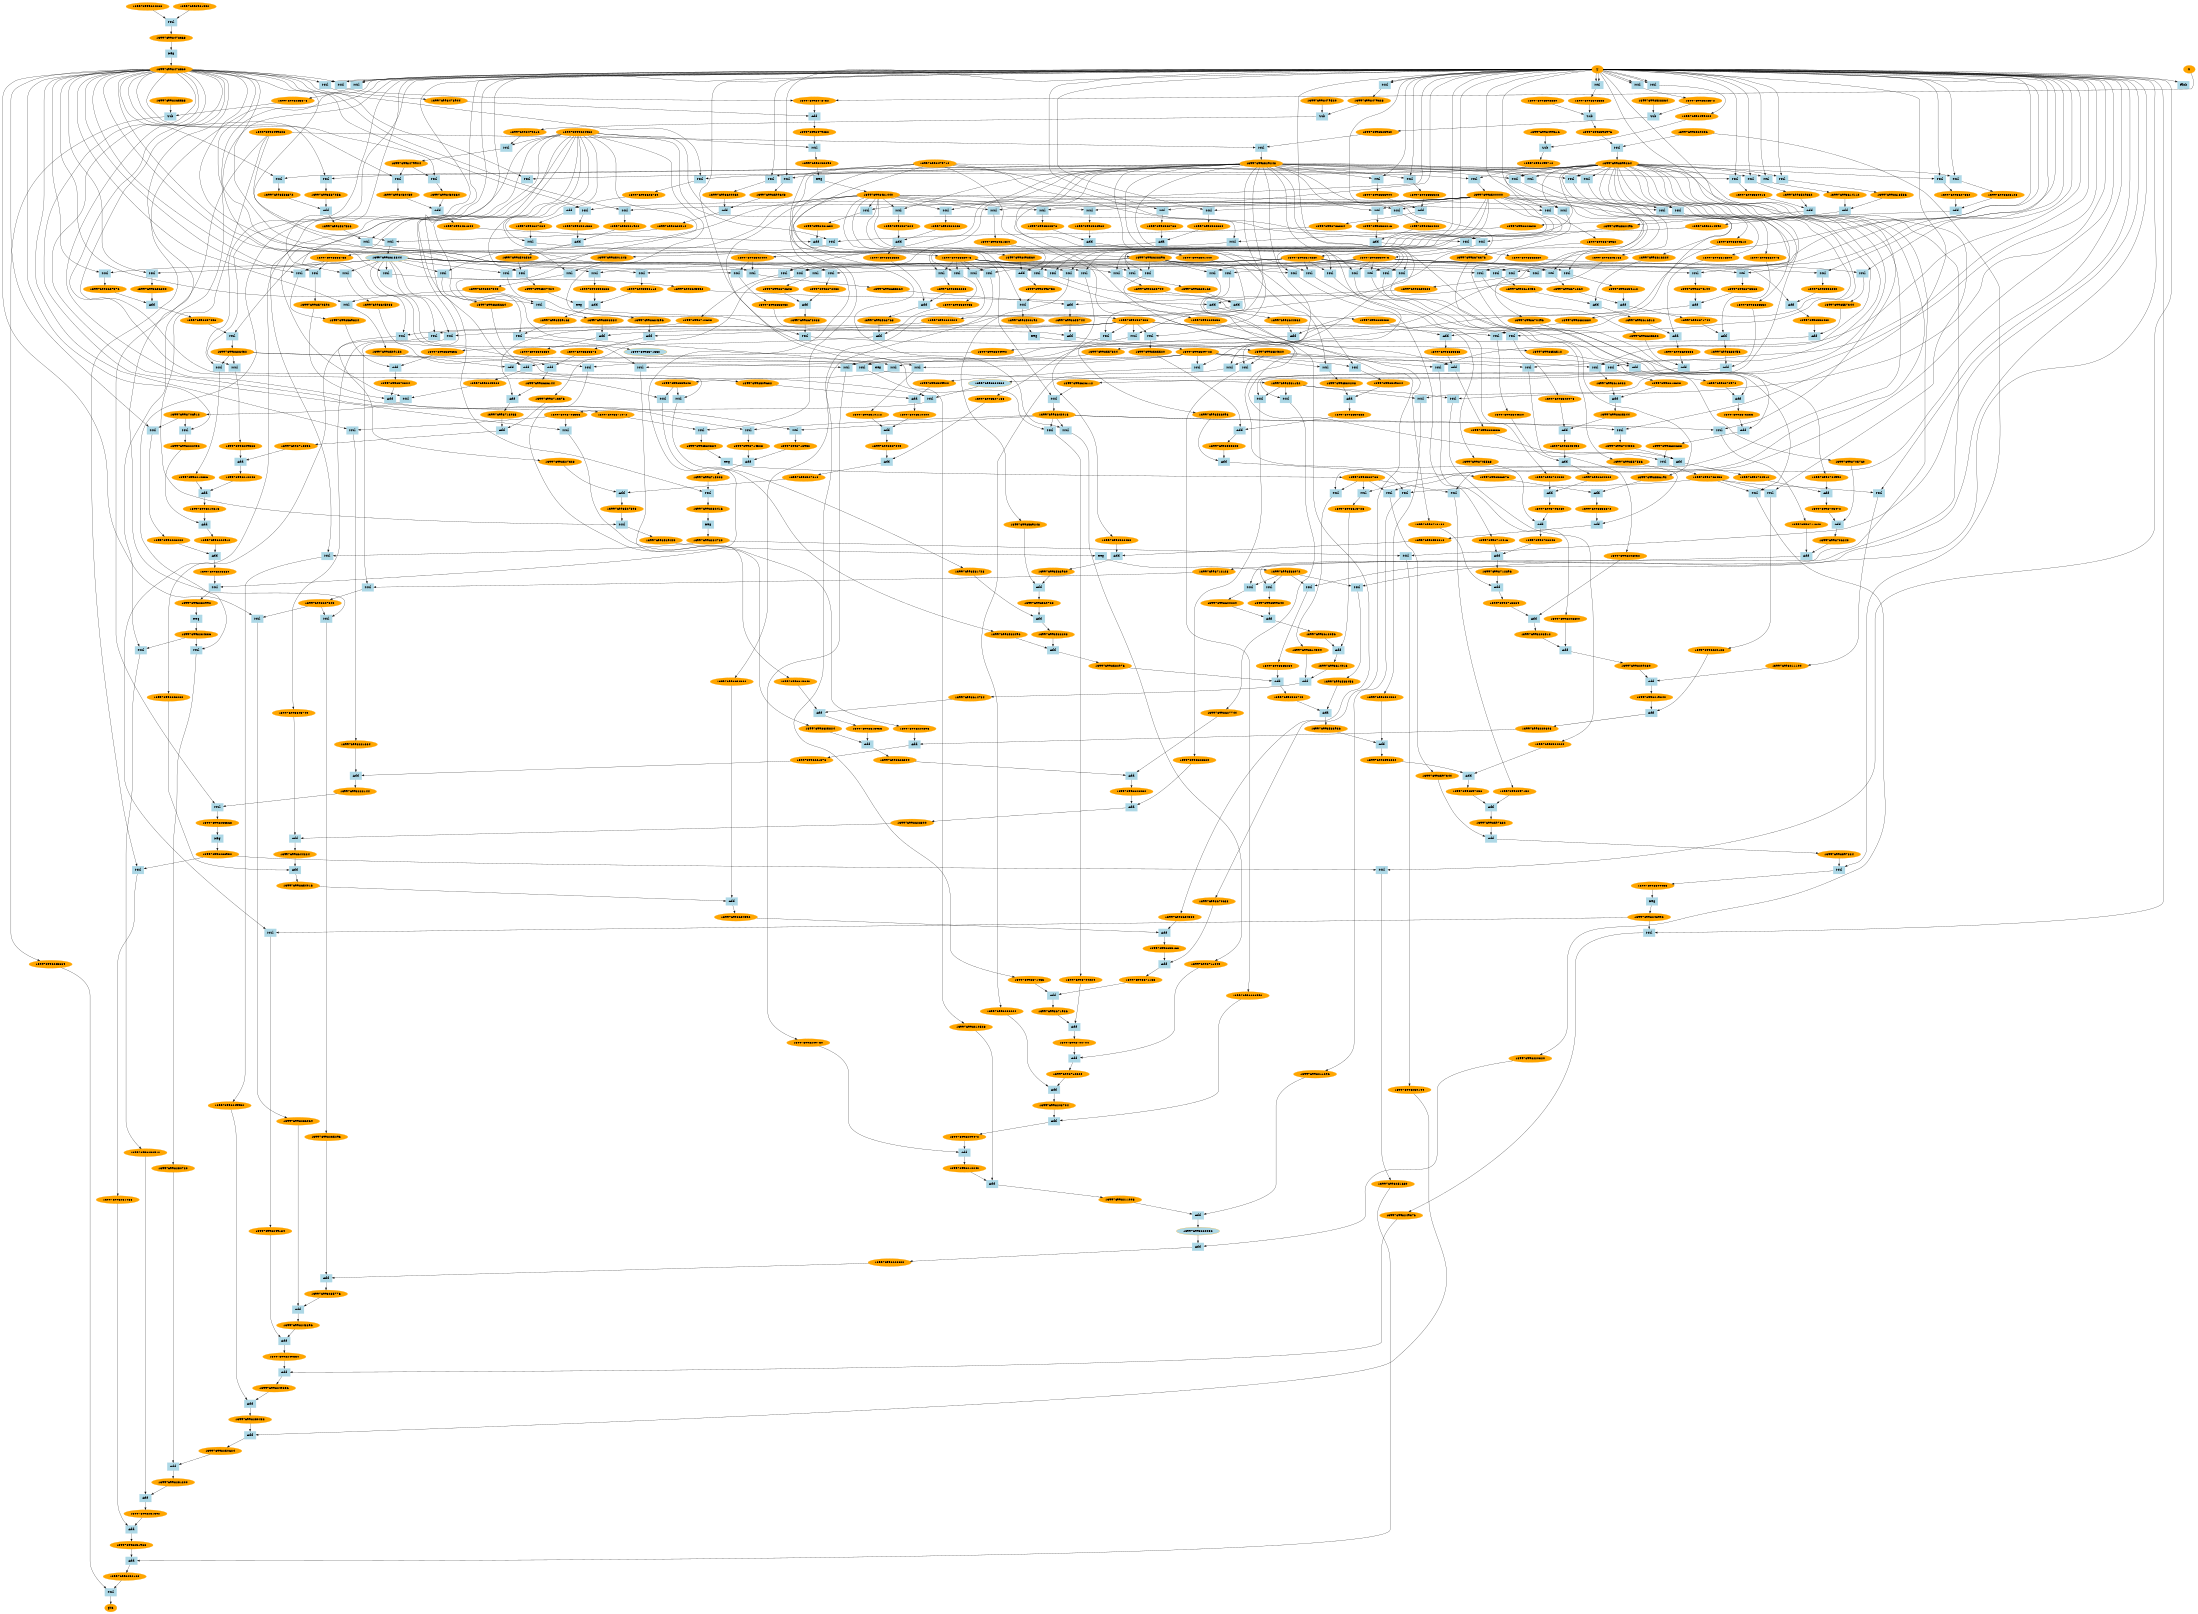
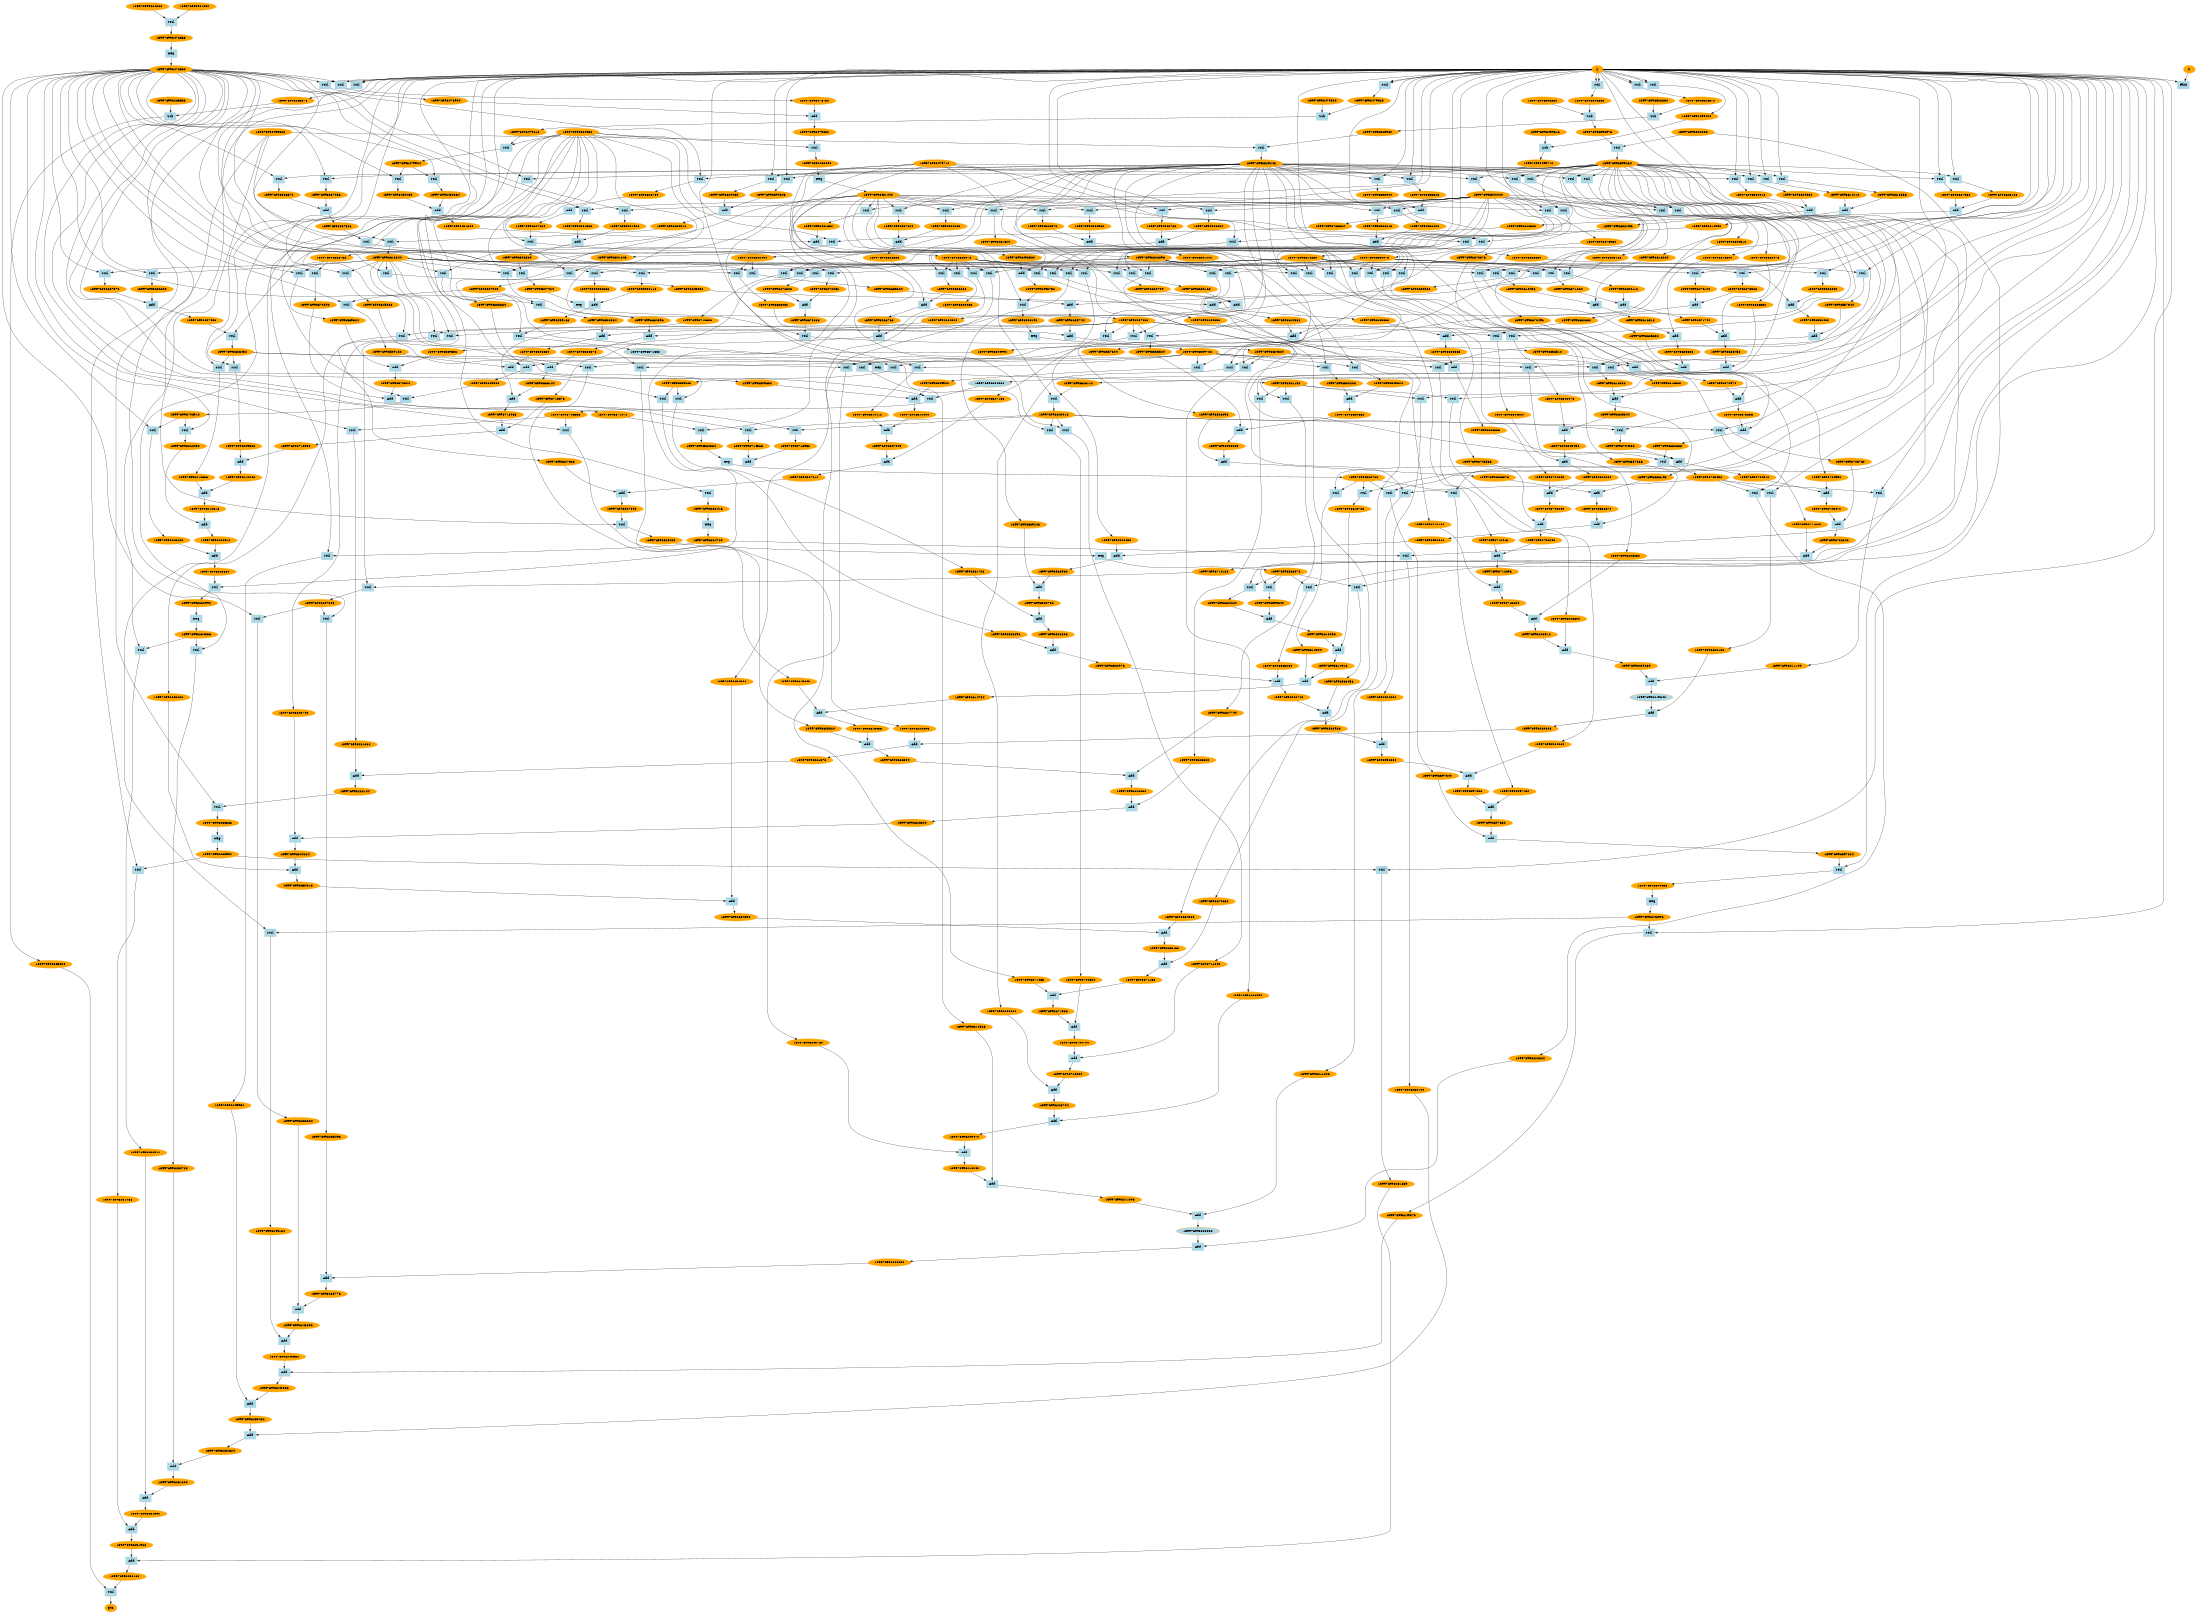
(1523, 95) -> (2187, 76)
(387, 258) -> (387, 258)
(708, 478) -> none
(1651, 697) -> (1651, 697)
